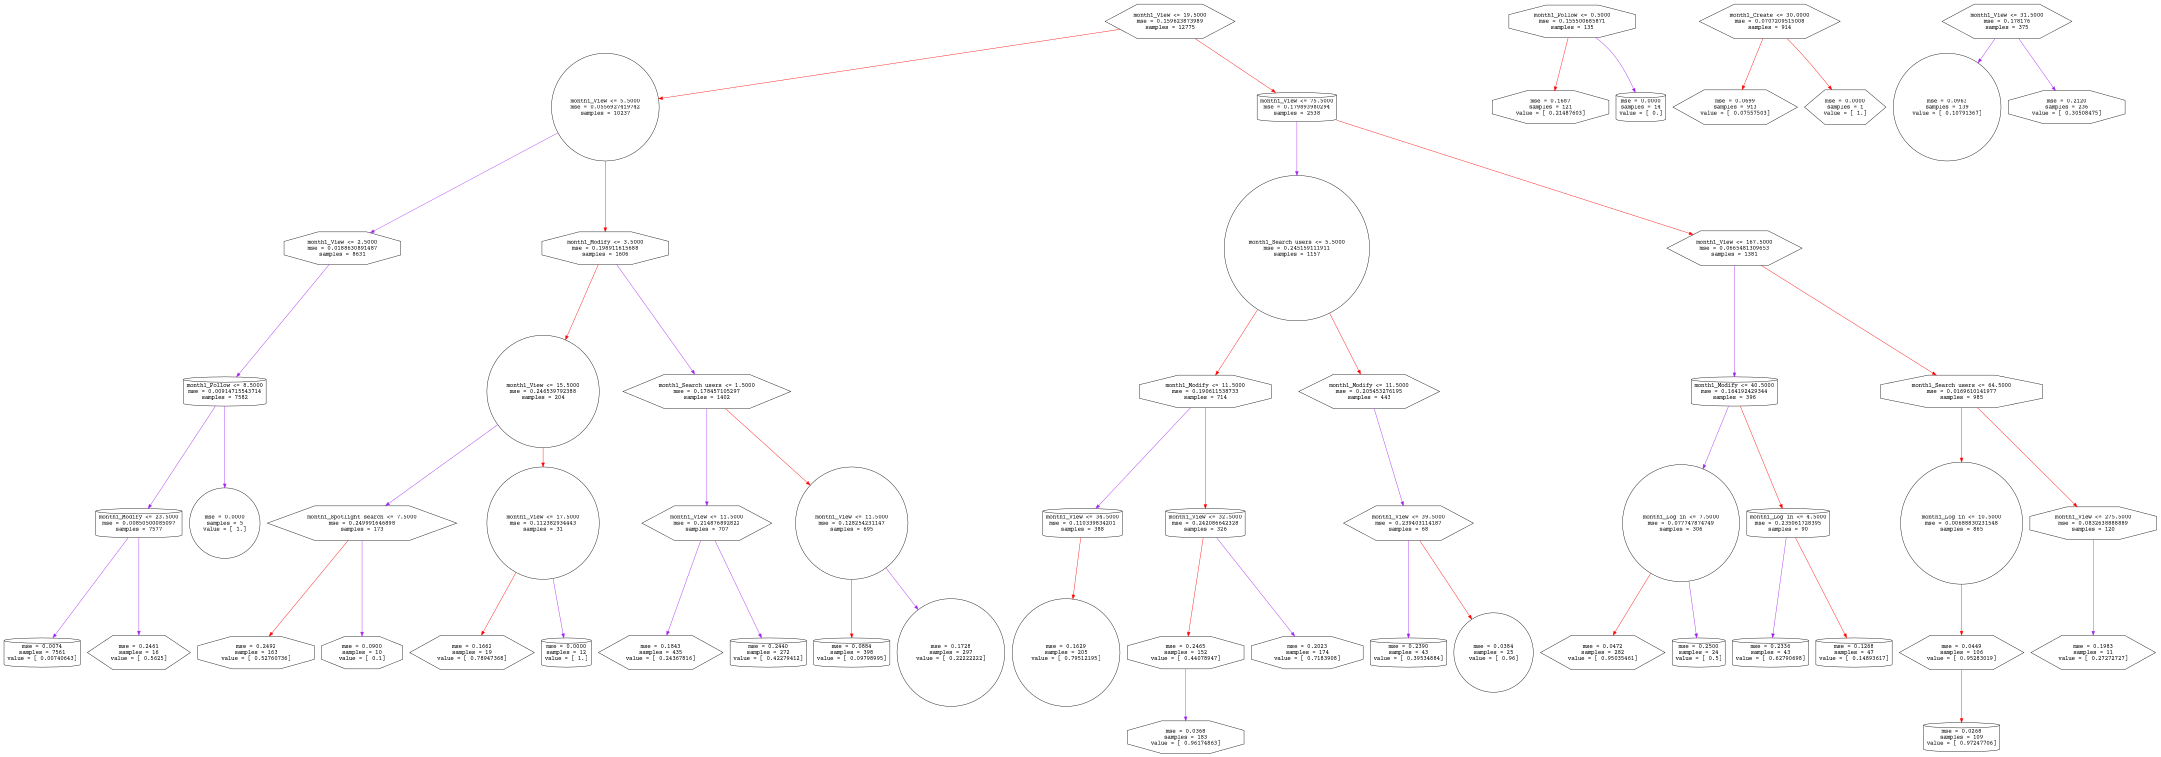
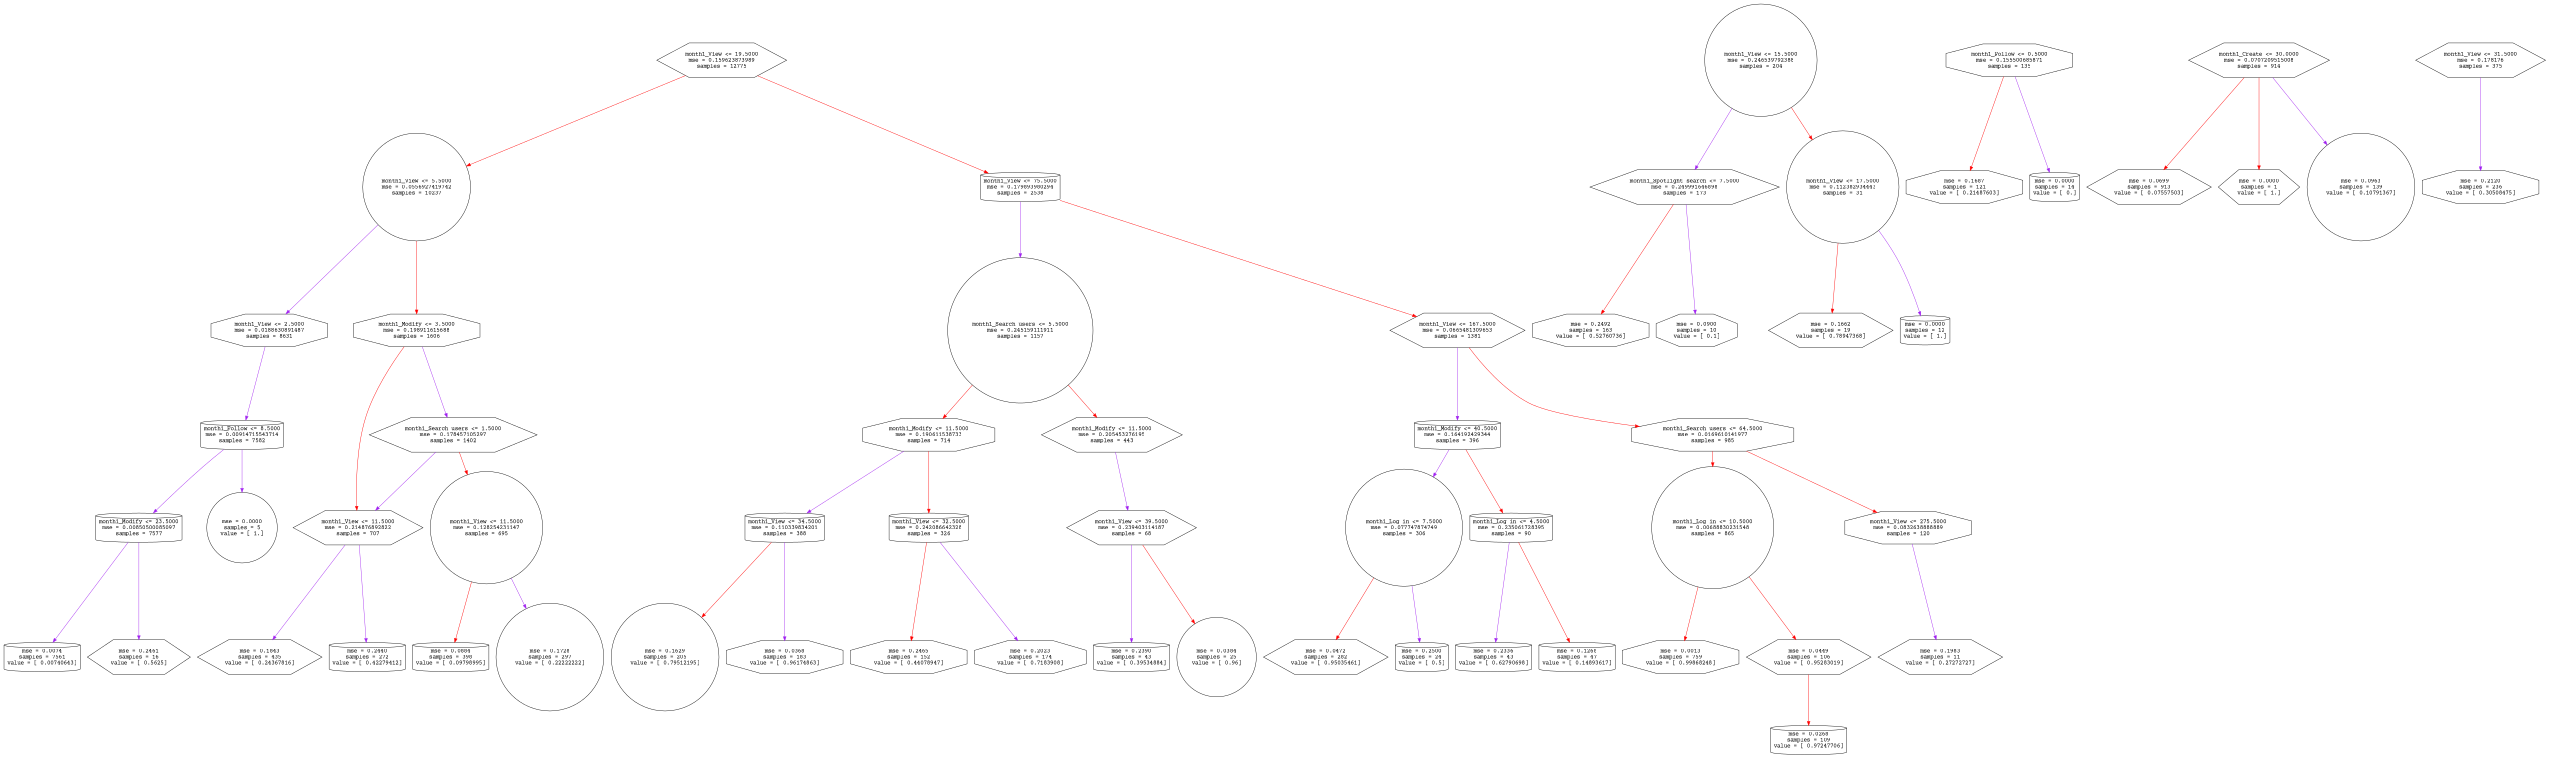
(1988, 49) -> (2299, 110)
(583, 300) -> (365, 422)
none -> (1681, 657)
(1186, 693) -> (785, 590)
